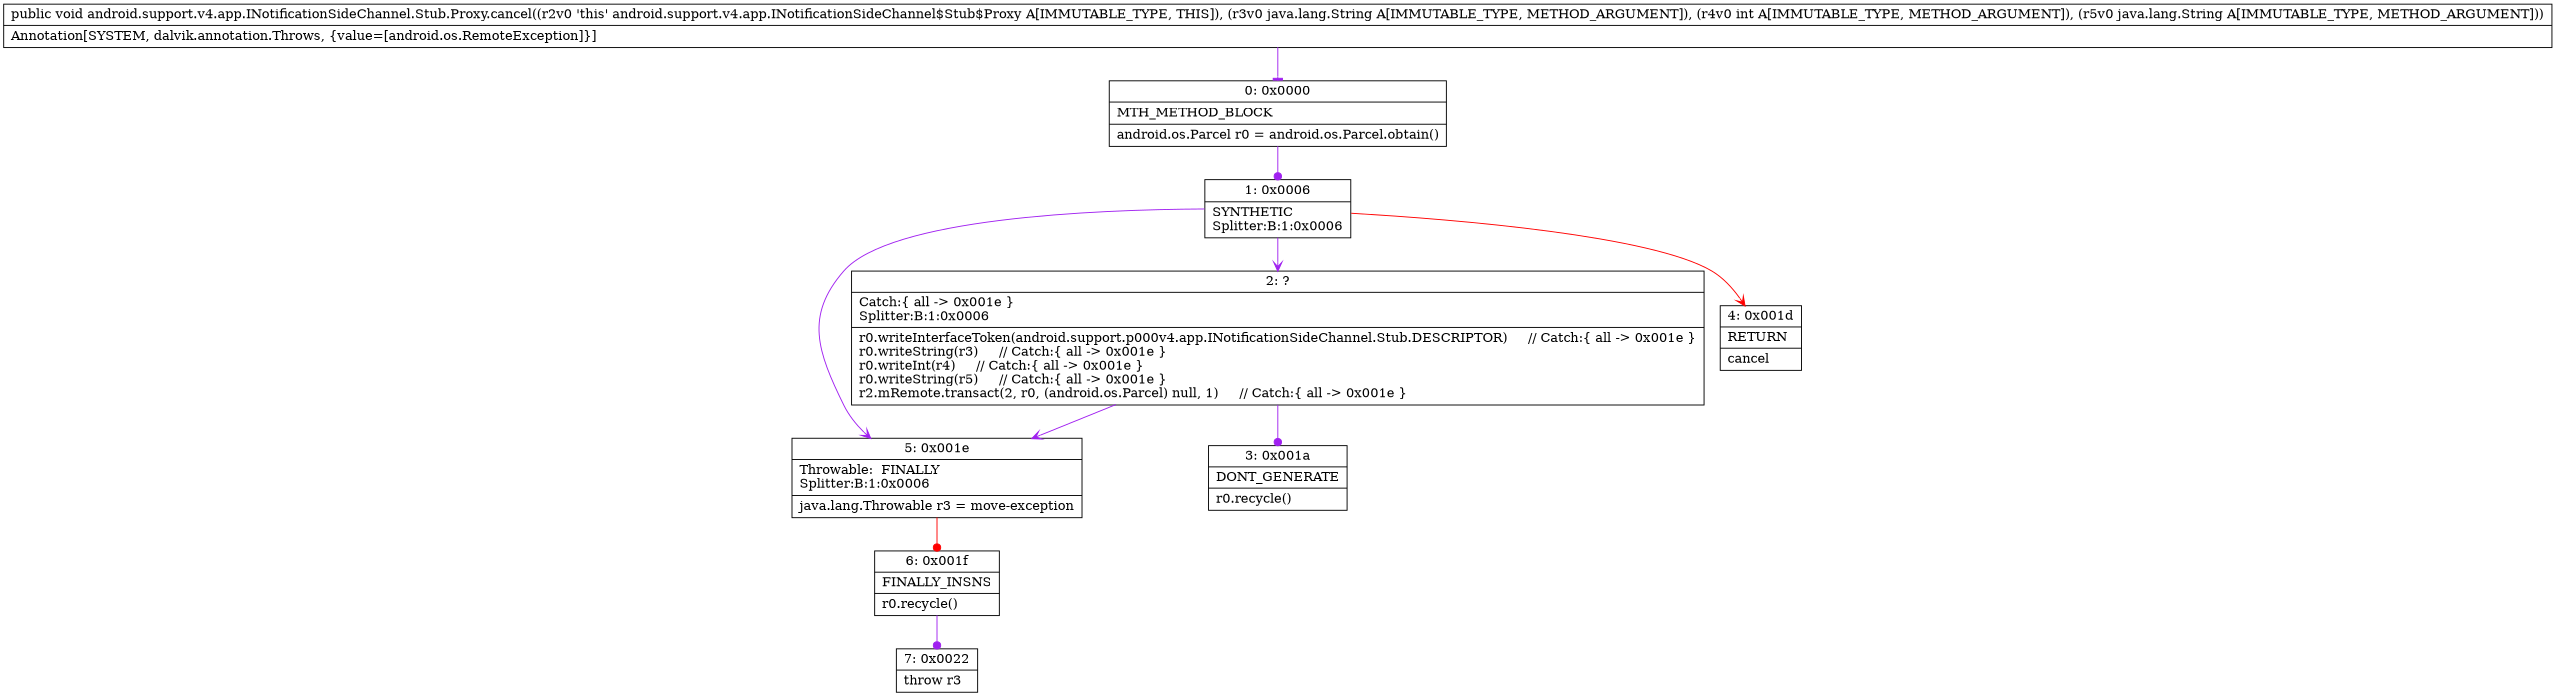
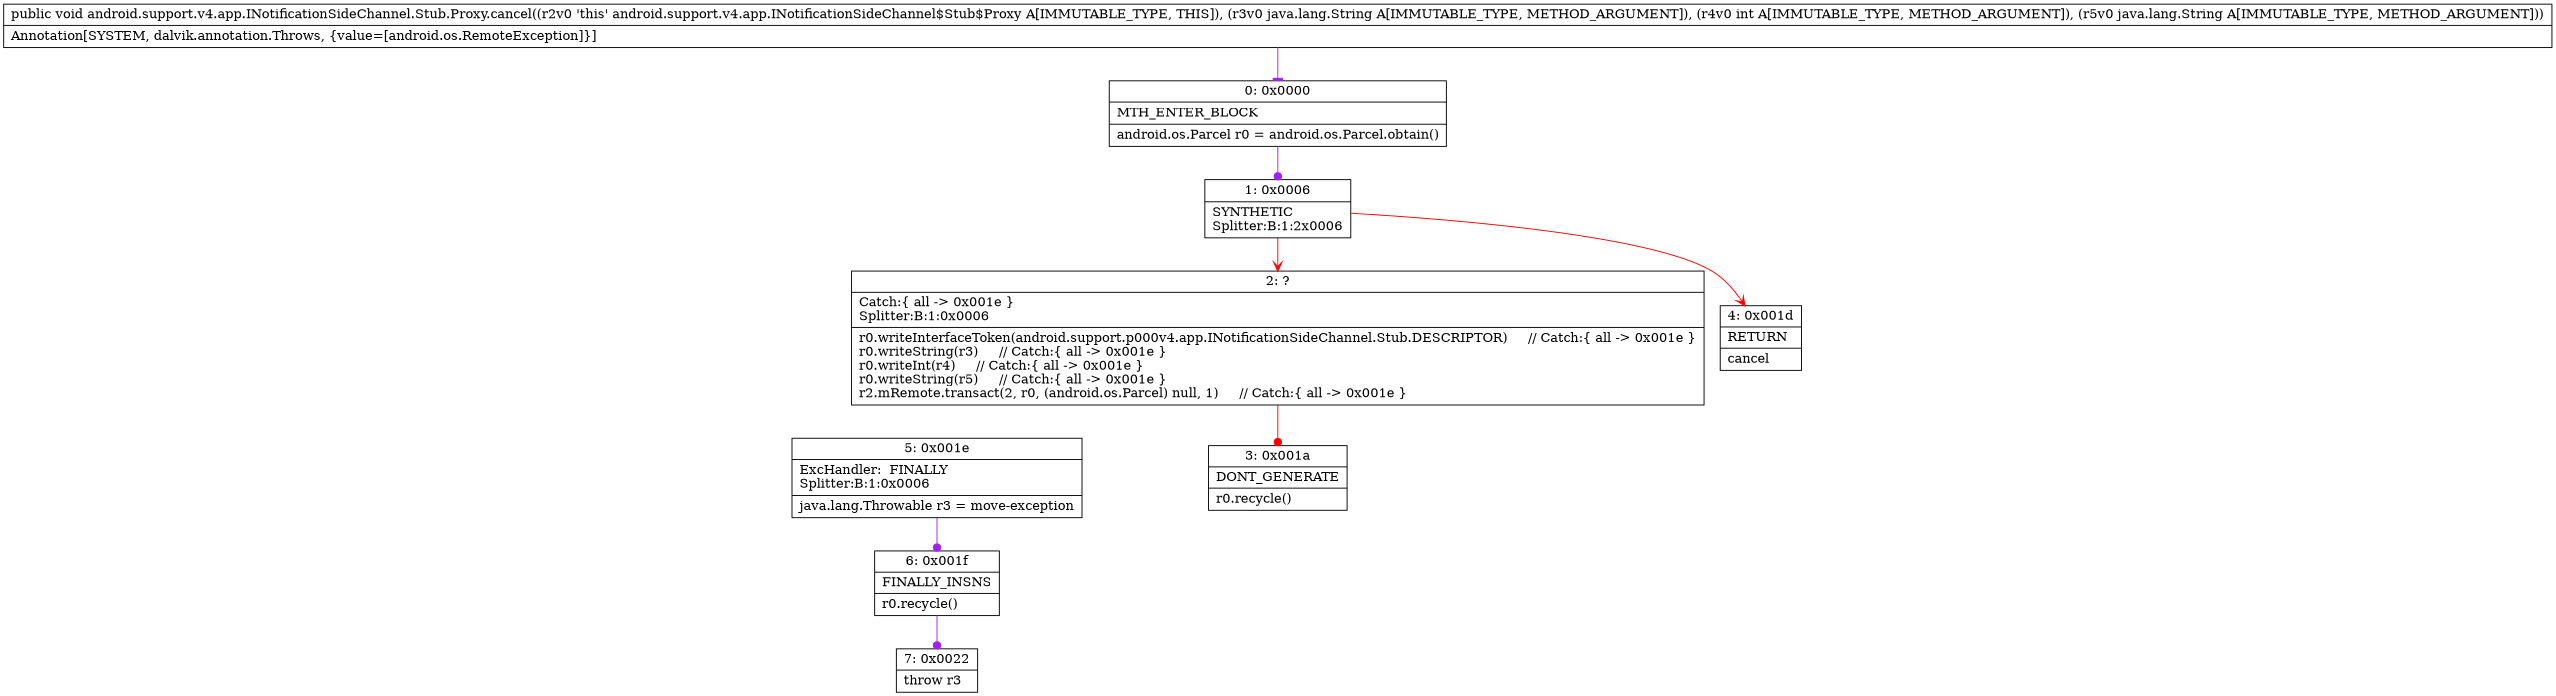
(1195, 113) -> (1188, 113)
(1278, 226) -> (1278, 226)
(931, 233) -> none
(1278, 250) -> (1278, 250)
(1078, 420) -> none
(1278, 422) -> (1278, 422)
(870, 470) -> (874, 470)
(937, 531) -> (937, 531)
